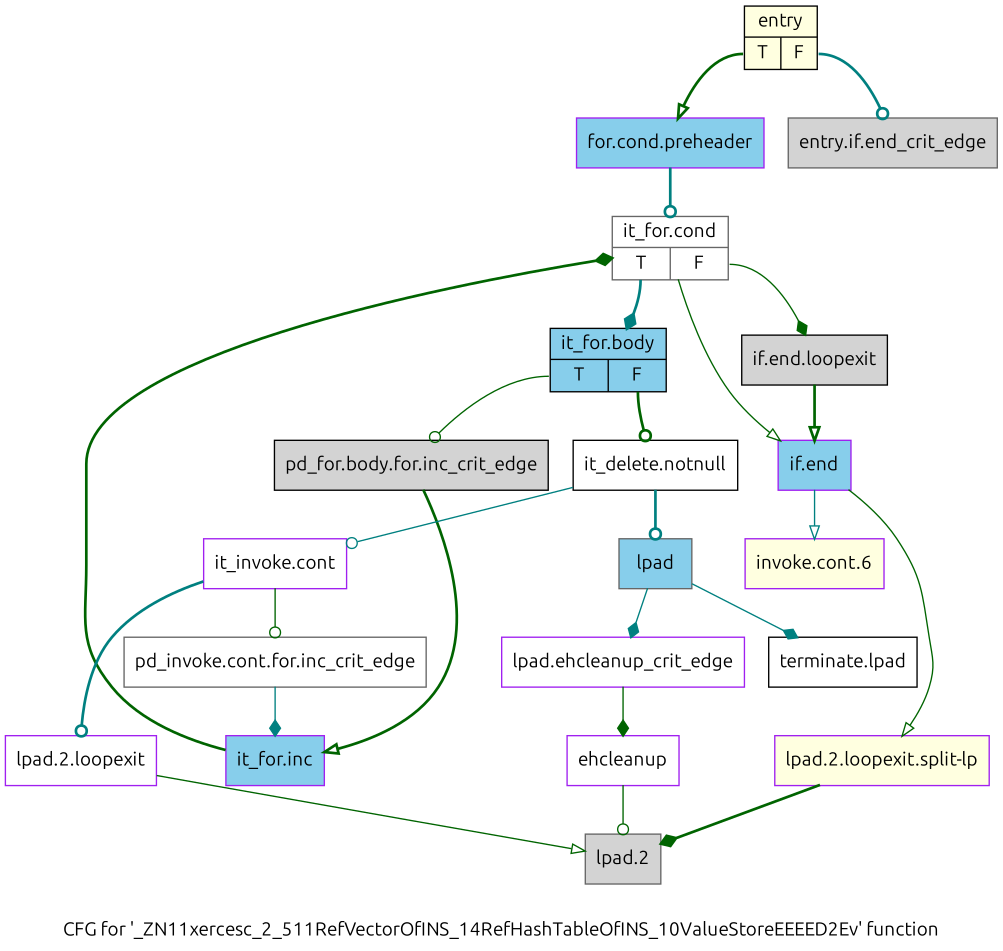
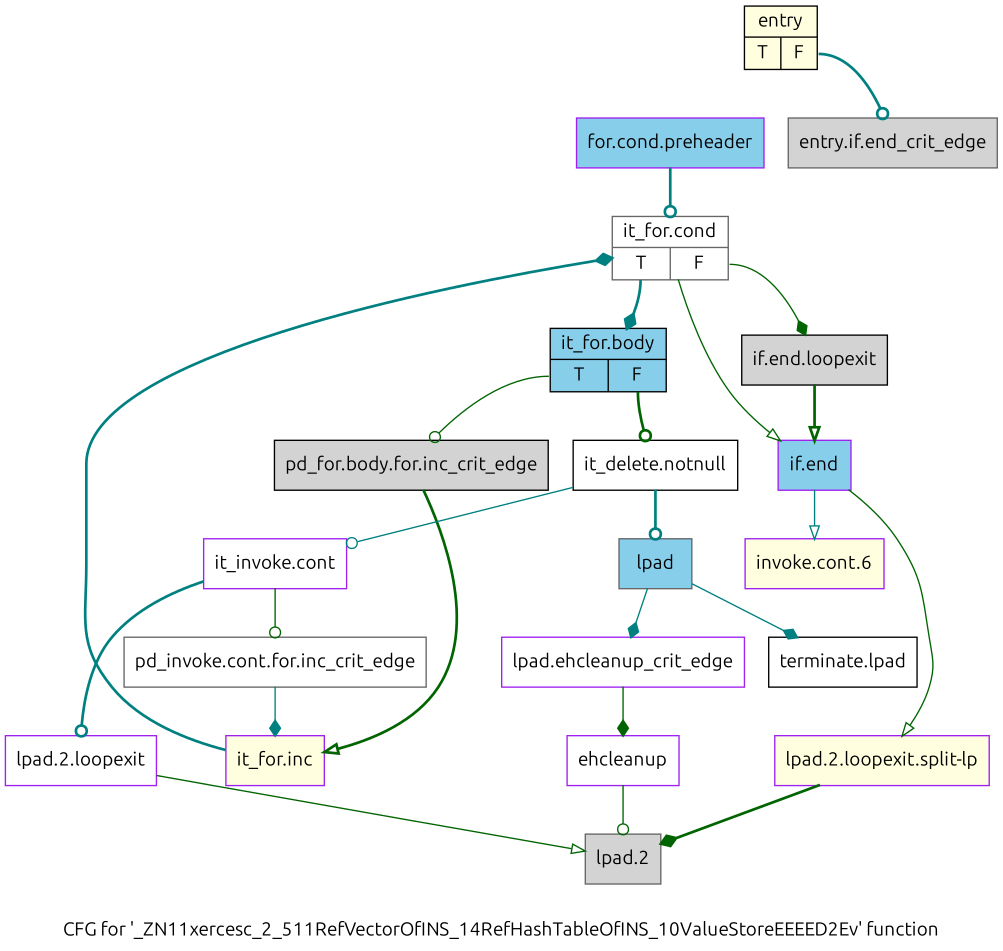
(707, 71) -> none
(150, 387) -> (150, 387)
(275, 761) -> (275, 761)
